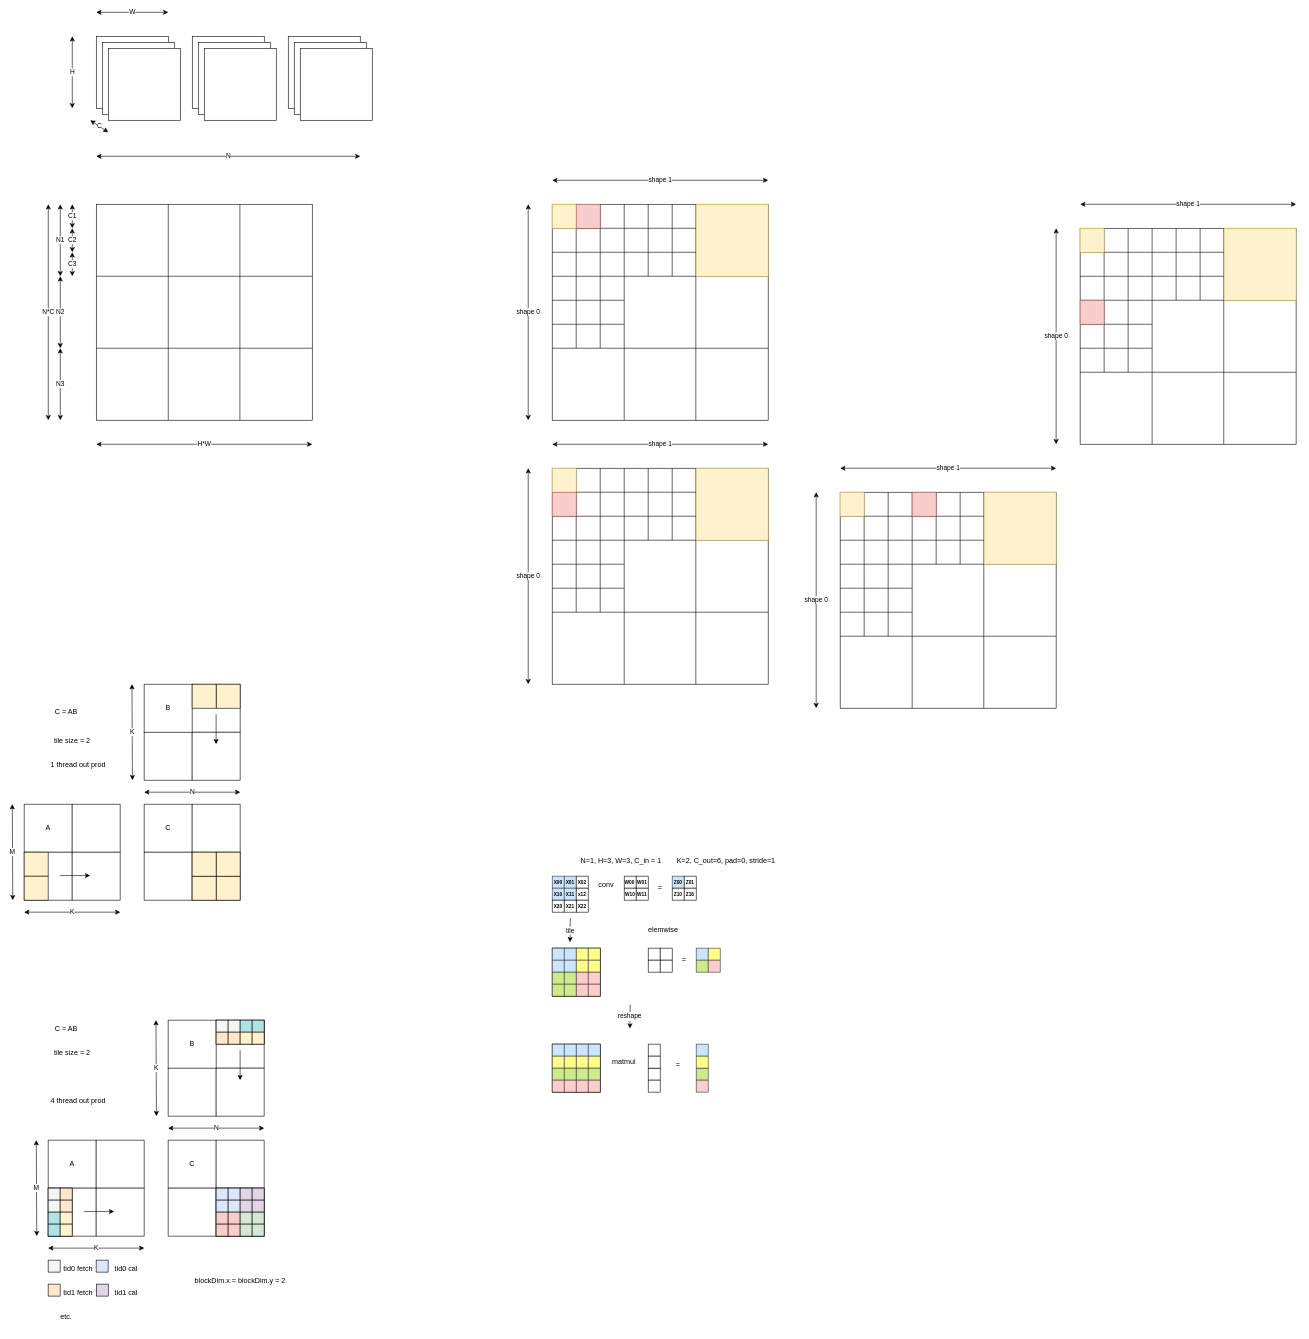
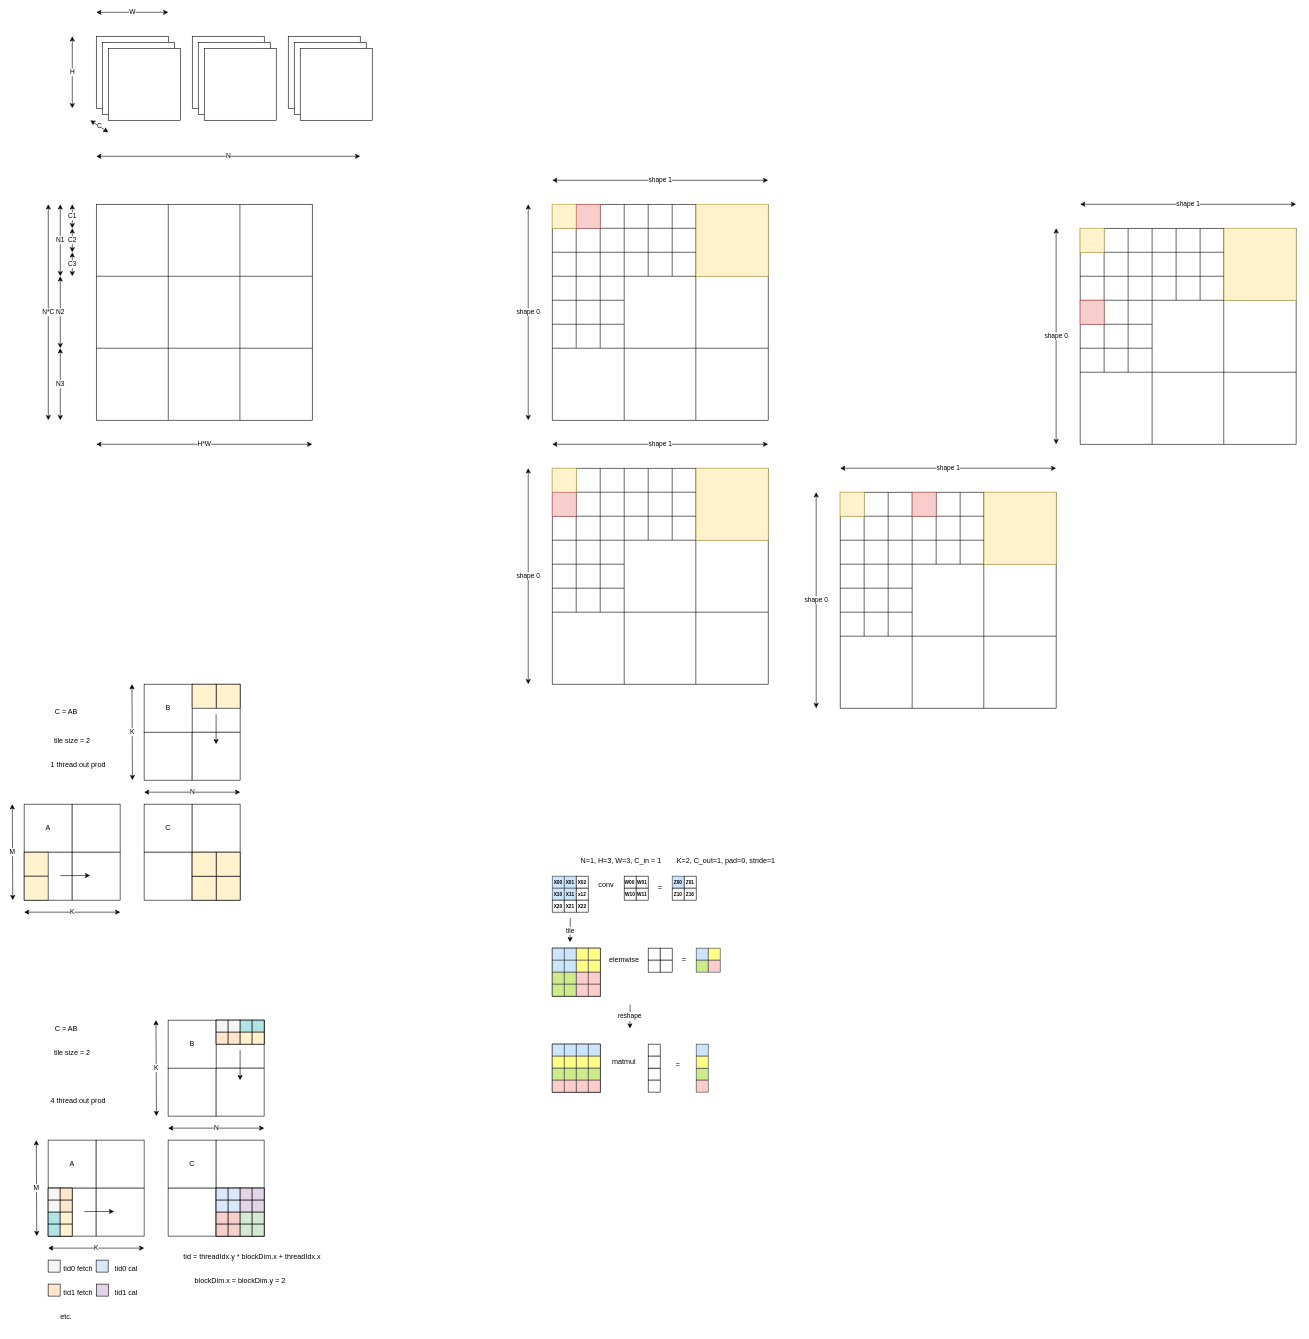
(726, 861) -> (726, 861)
(663, 930) -> (624, 960)
none -> (252, 1257)
